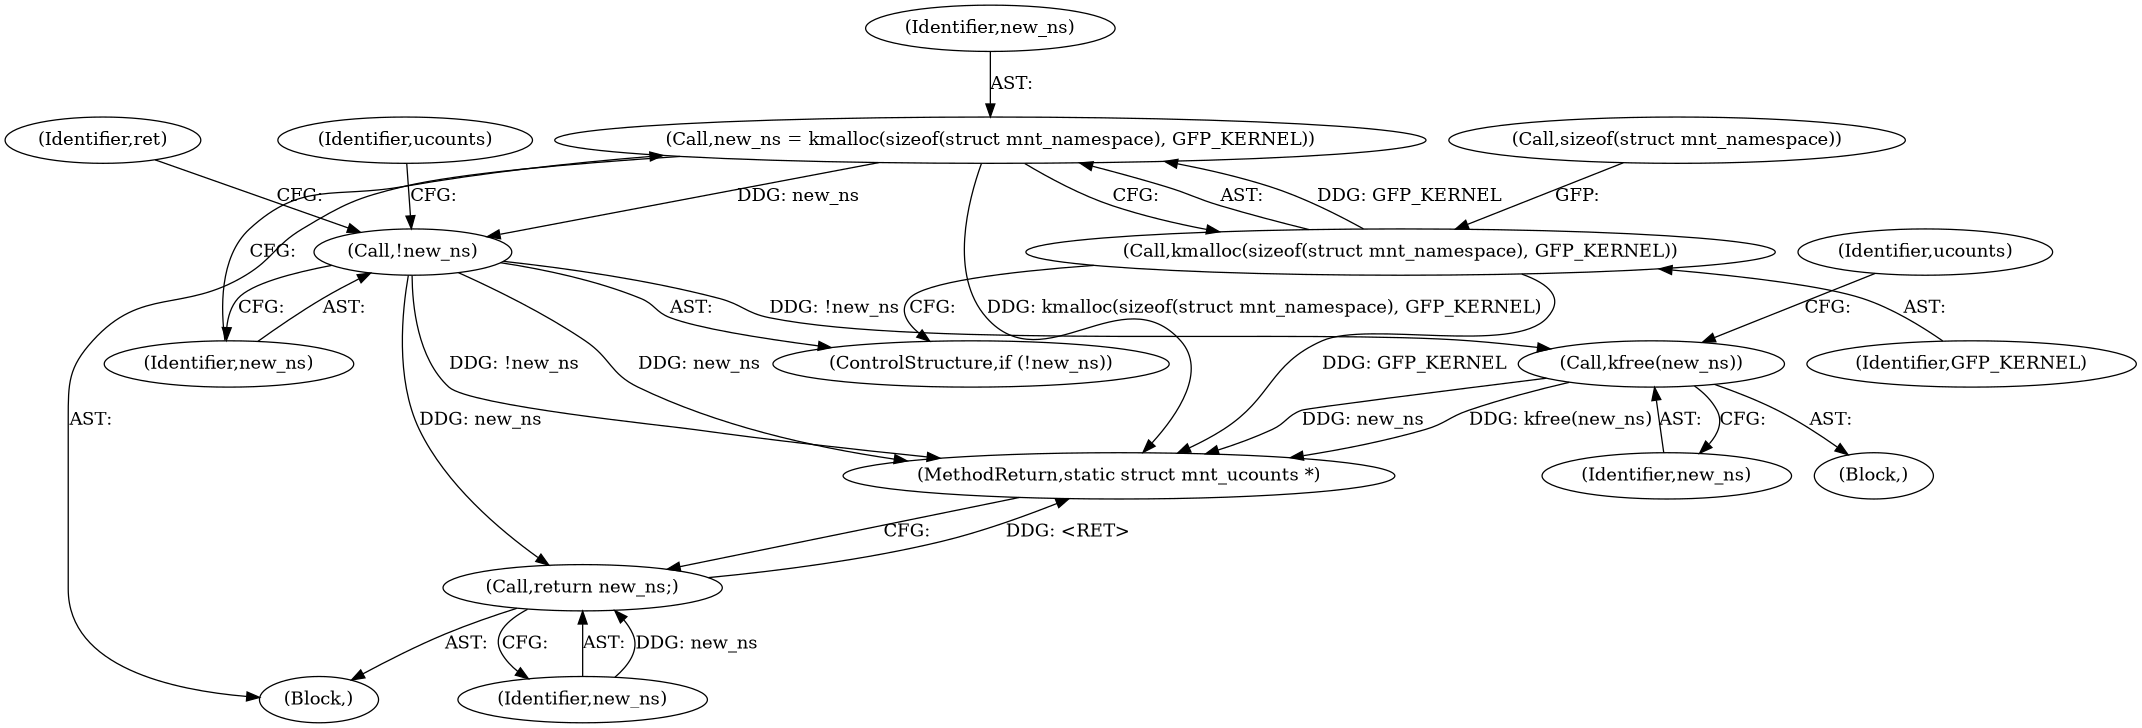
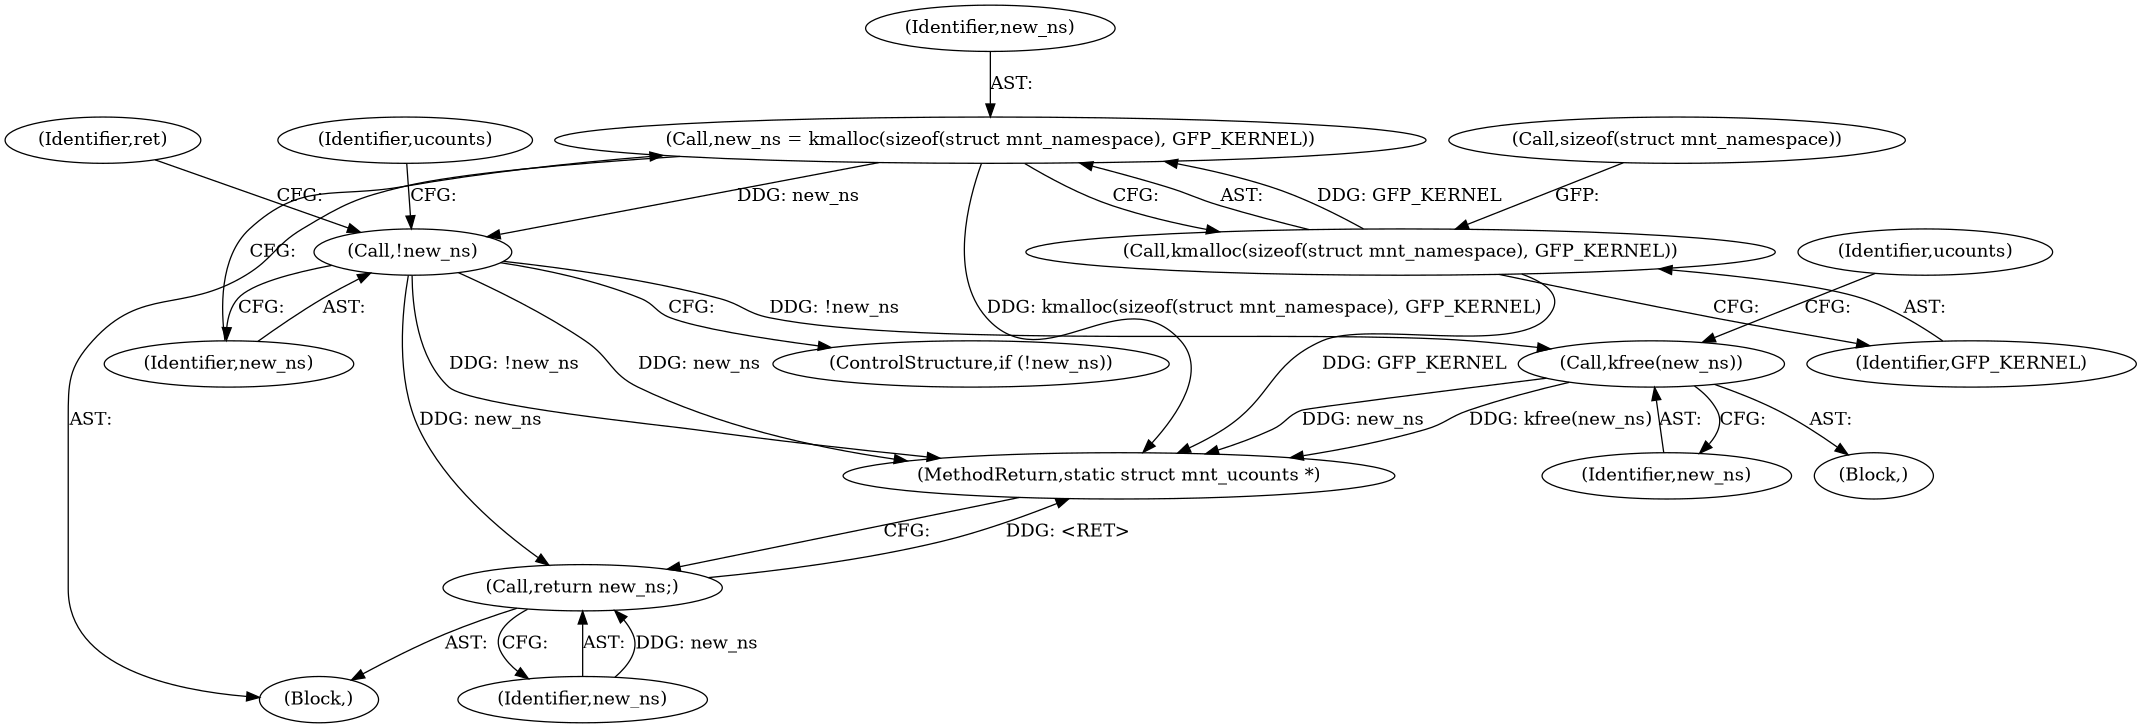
(979, 277) -> (1678, 311)
(695, 308) -> (695, 308)
